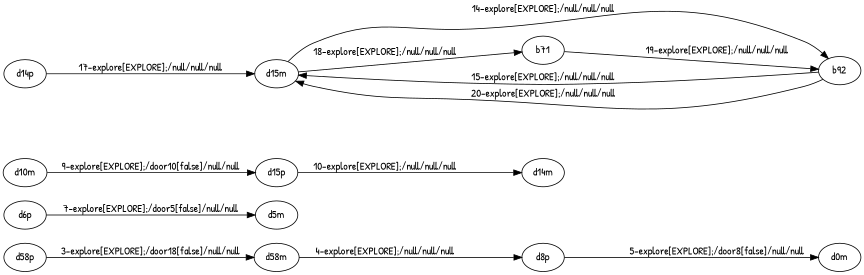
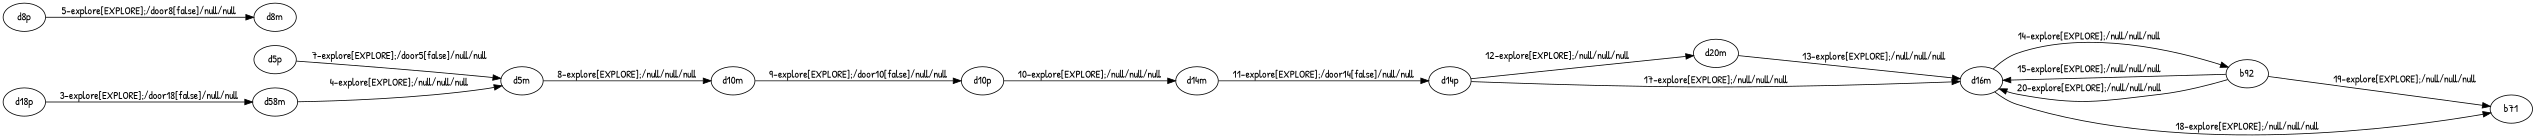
none -> (1716, 53)
(687, 60) -> (2375, 91)
(277, 74) -> (1981, 81)
none -> (623, 81)
none -> (1320, 81)
(277, 173) -> (983, 81)
(25, 215) -> (275, 60)
(25, 257) -> (24, 102)
(406, 257) -> (396, 98)
(840, 257) -> (275, 17)
